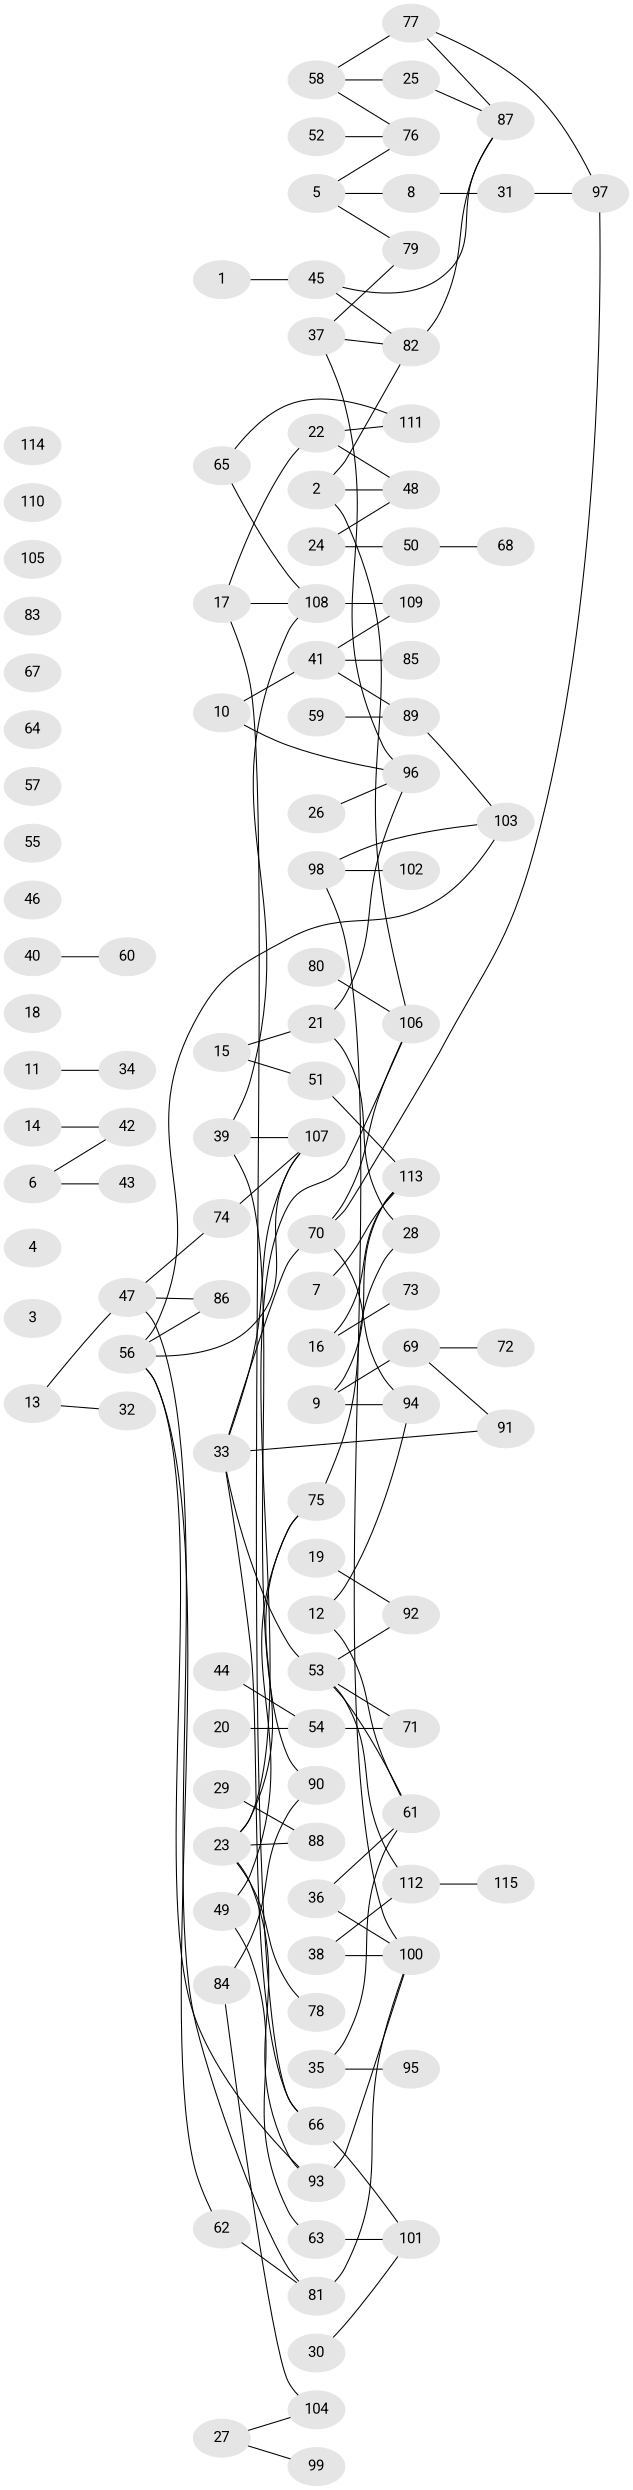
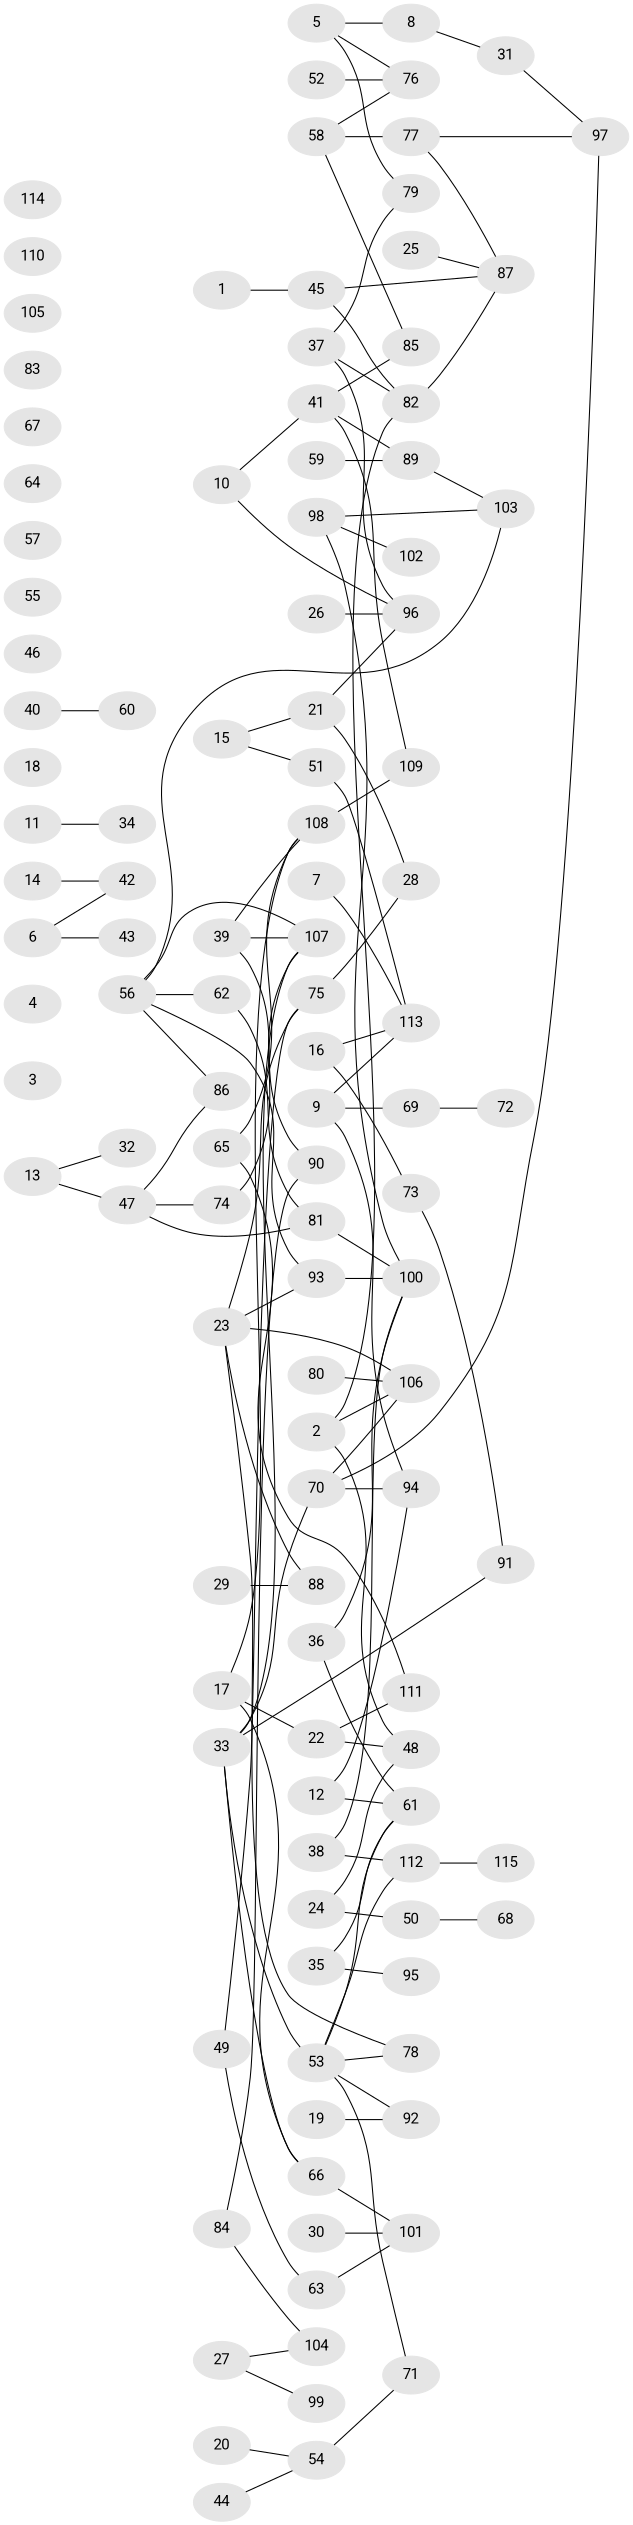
(364, 80) -> (364, 242)
(458, 1388) -> (475, 1384)
none -> (364, 2058)
